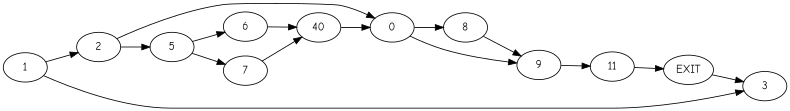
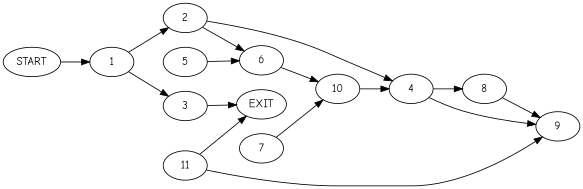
(319, 27) -> (338, 89)
(392, 27) -> (411, 89)
(131, 47) -> (220, 37)
(205, 58) -> none
none -> (32, 62)
(572, 66) -> (375, 186)
(724, 77) -> (218, 105)
